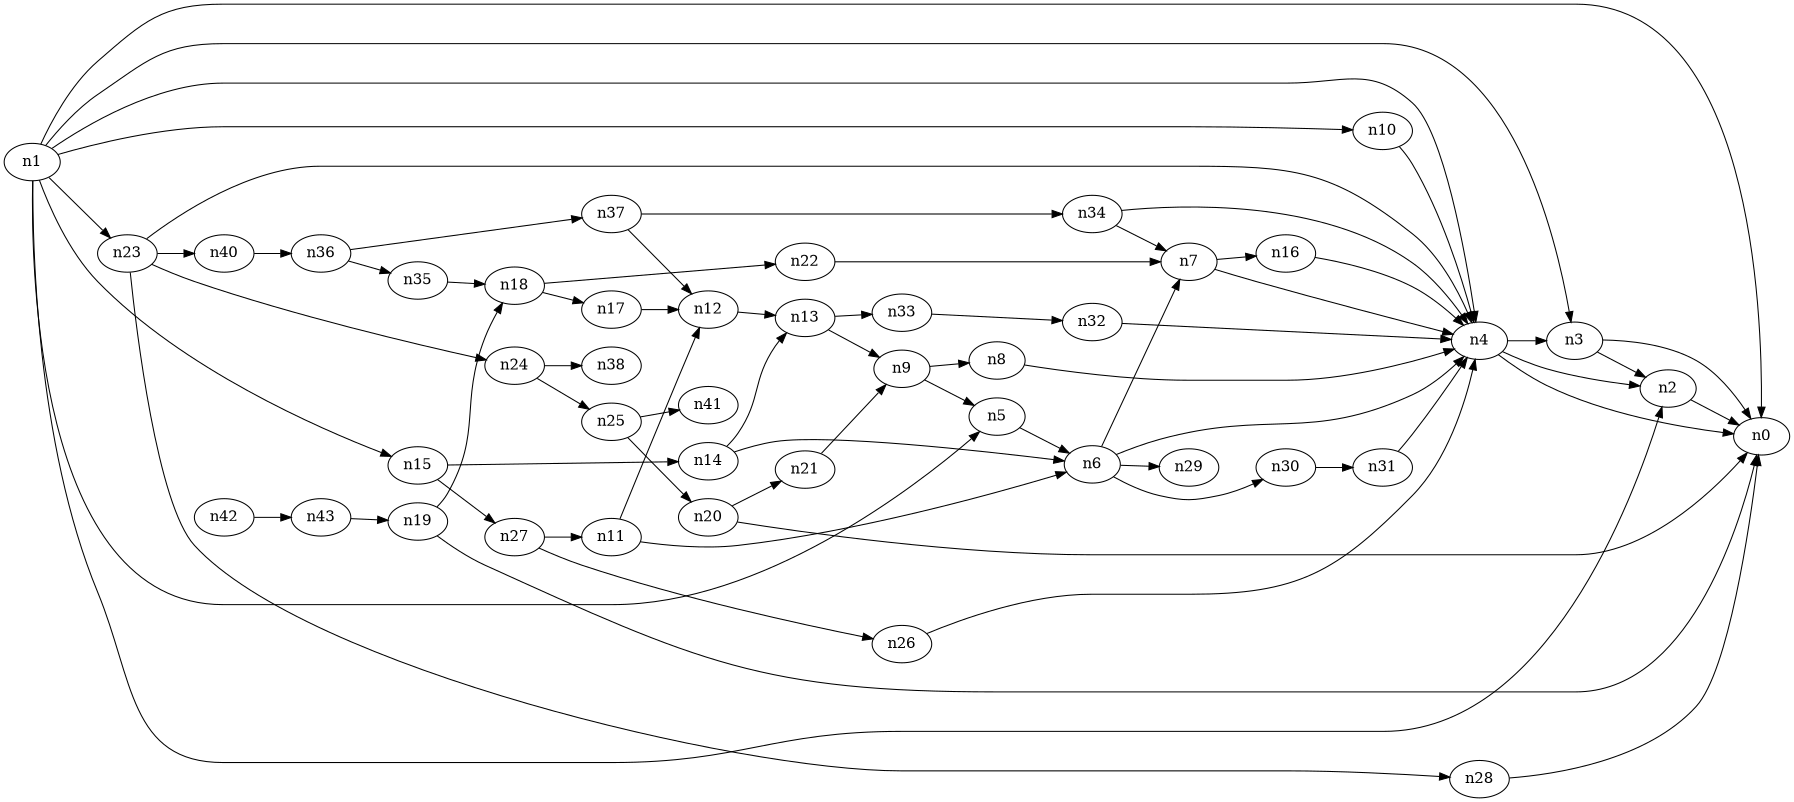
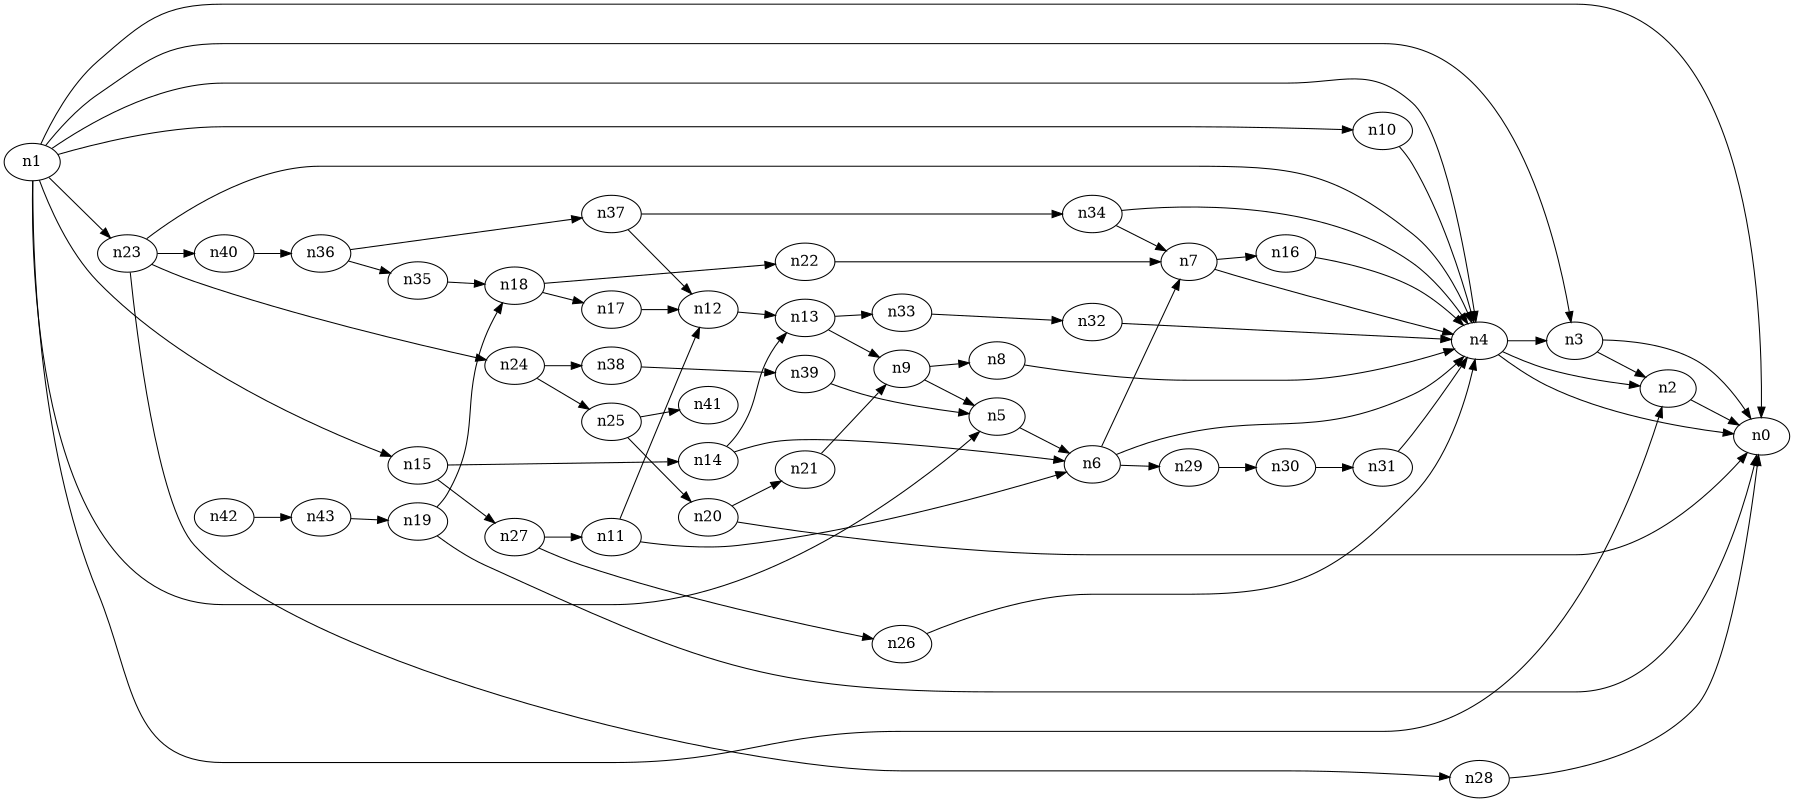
none -> (805, 374)
(1182, 499) -> (1232, 467)
